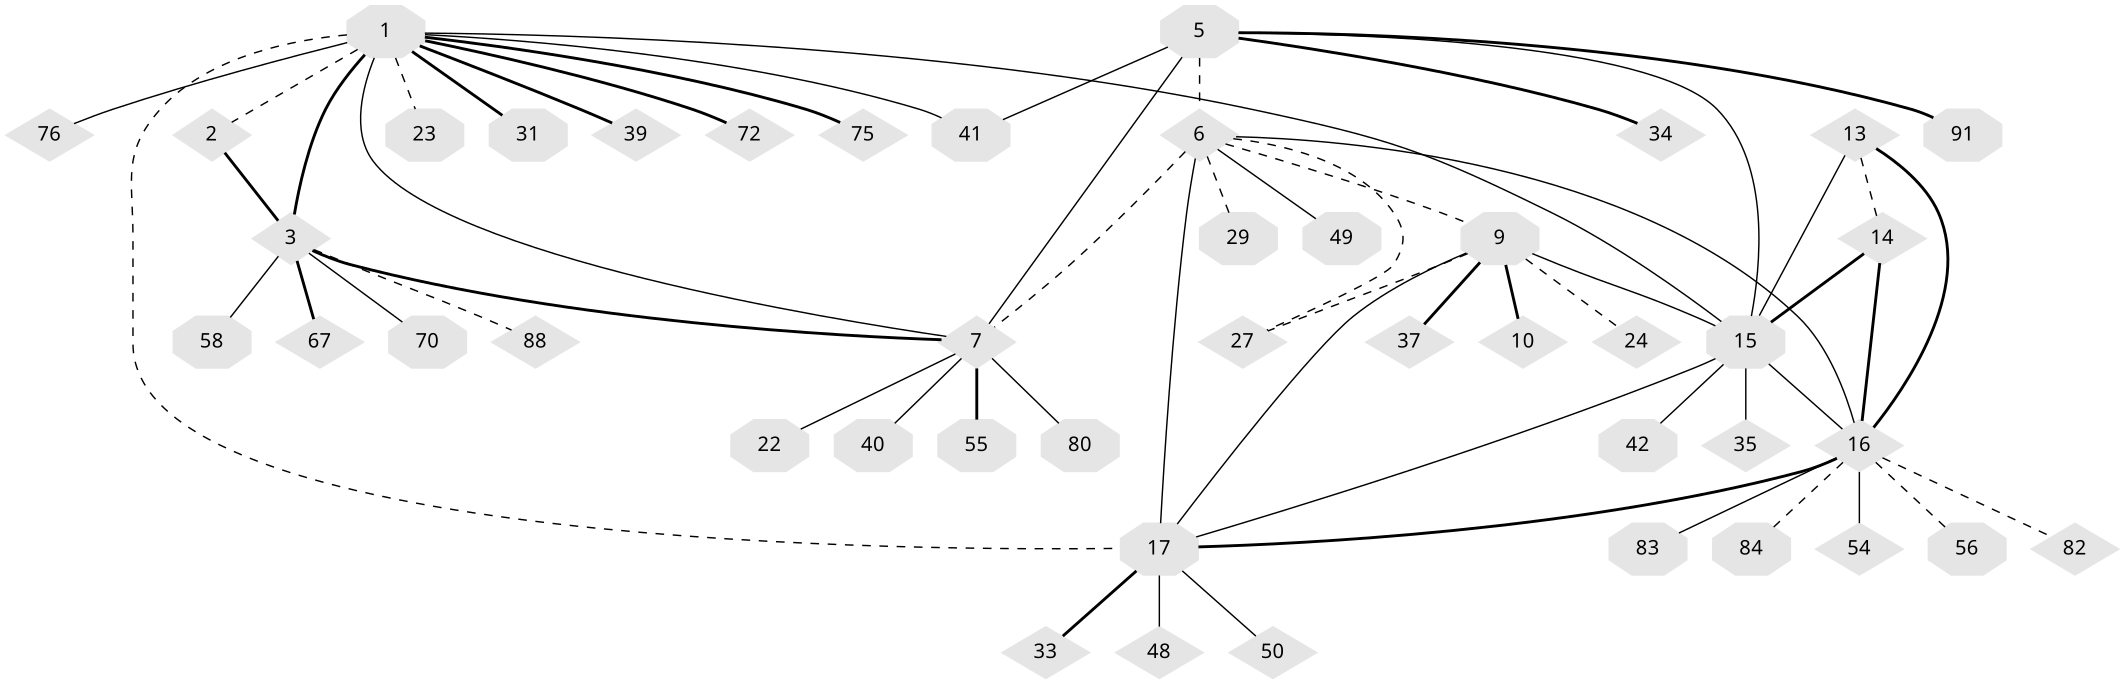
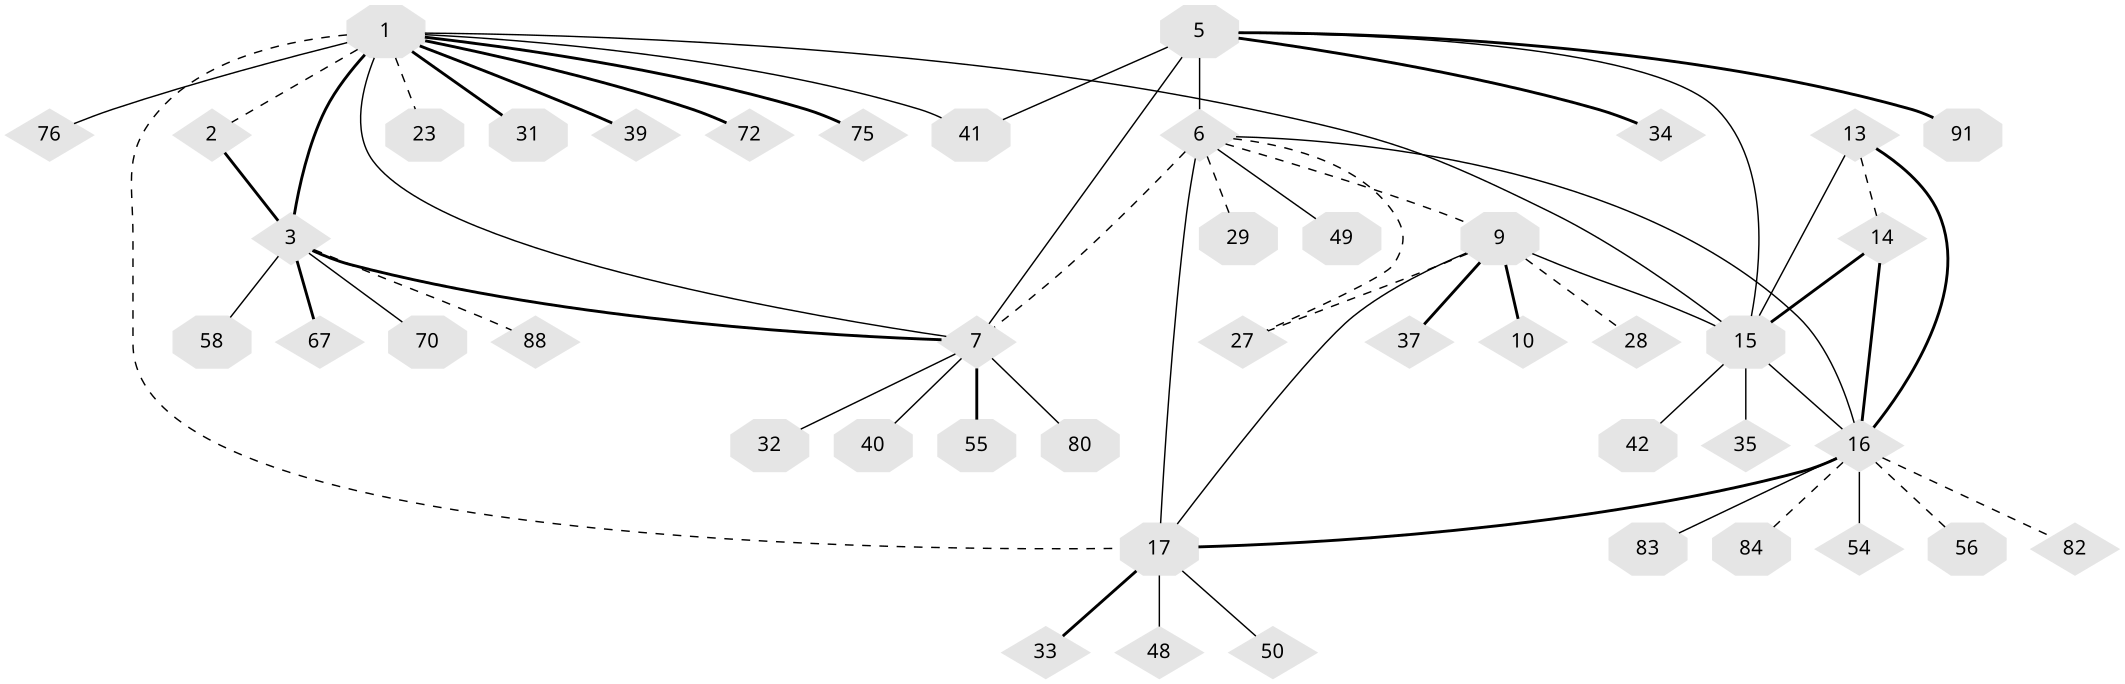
(1200, 84) -> (1200, 84)
(1637, 342) -> (1637, 342)
(770, 446) -> (770, 446)
(1458, 454) -> none
